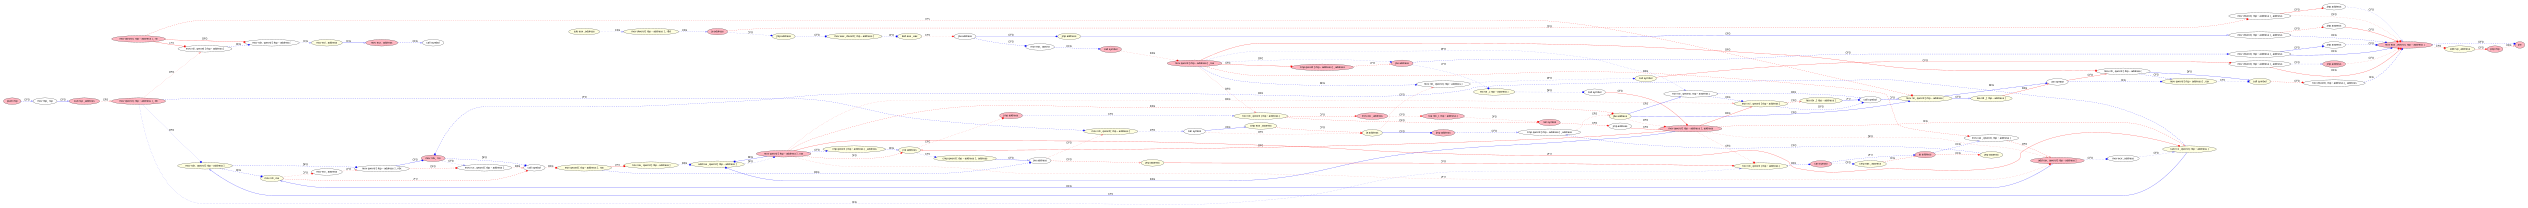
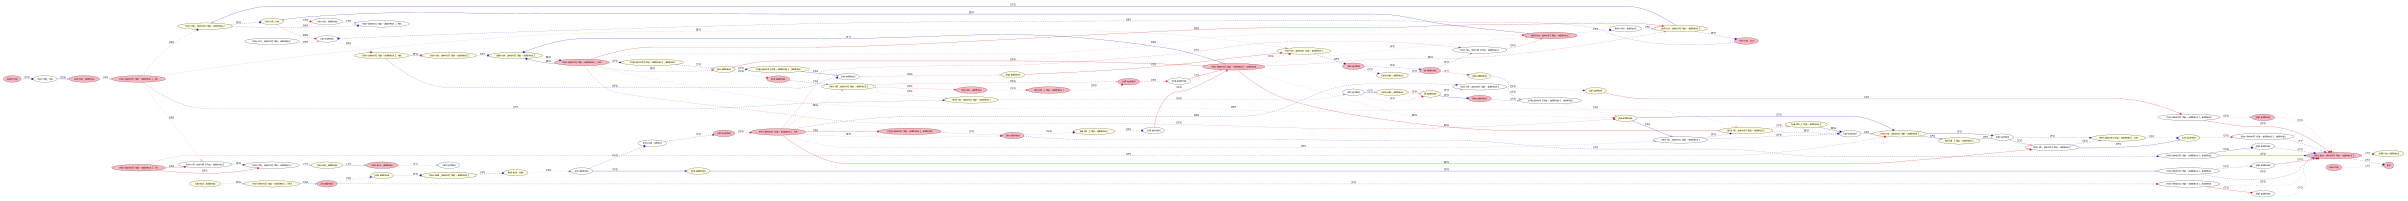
(2480, 49) -> none
(26, 101) -> (26, 79)
(1645, 124) -> (1425, 117)
(409, 163) -> none
(452, 163) -> none
(432, 168) -> none
